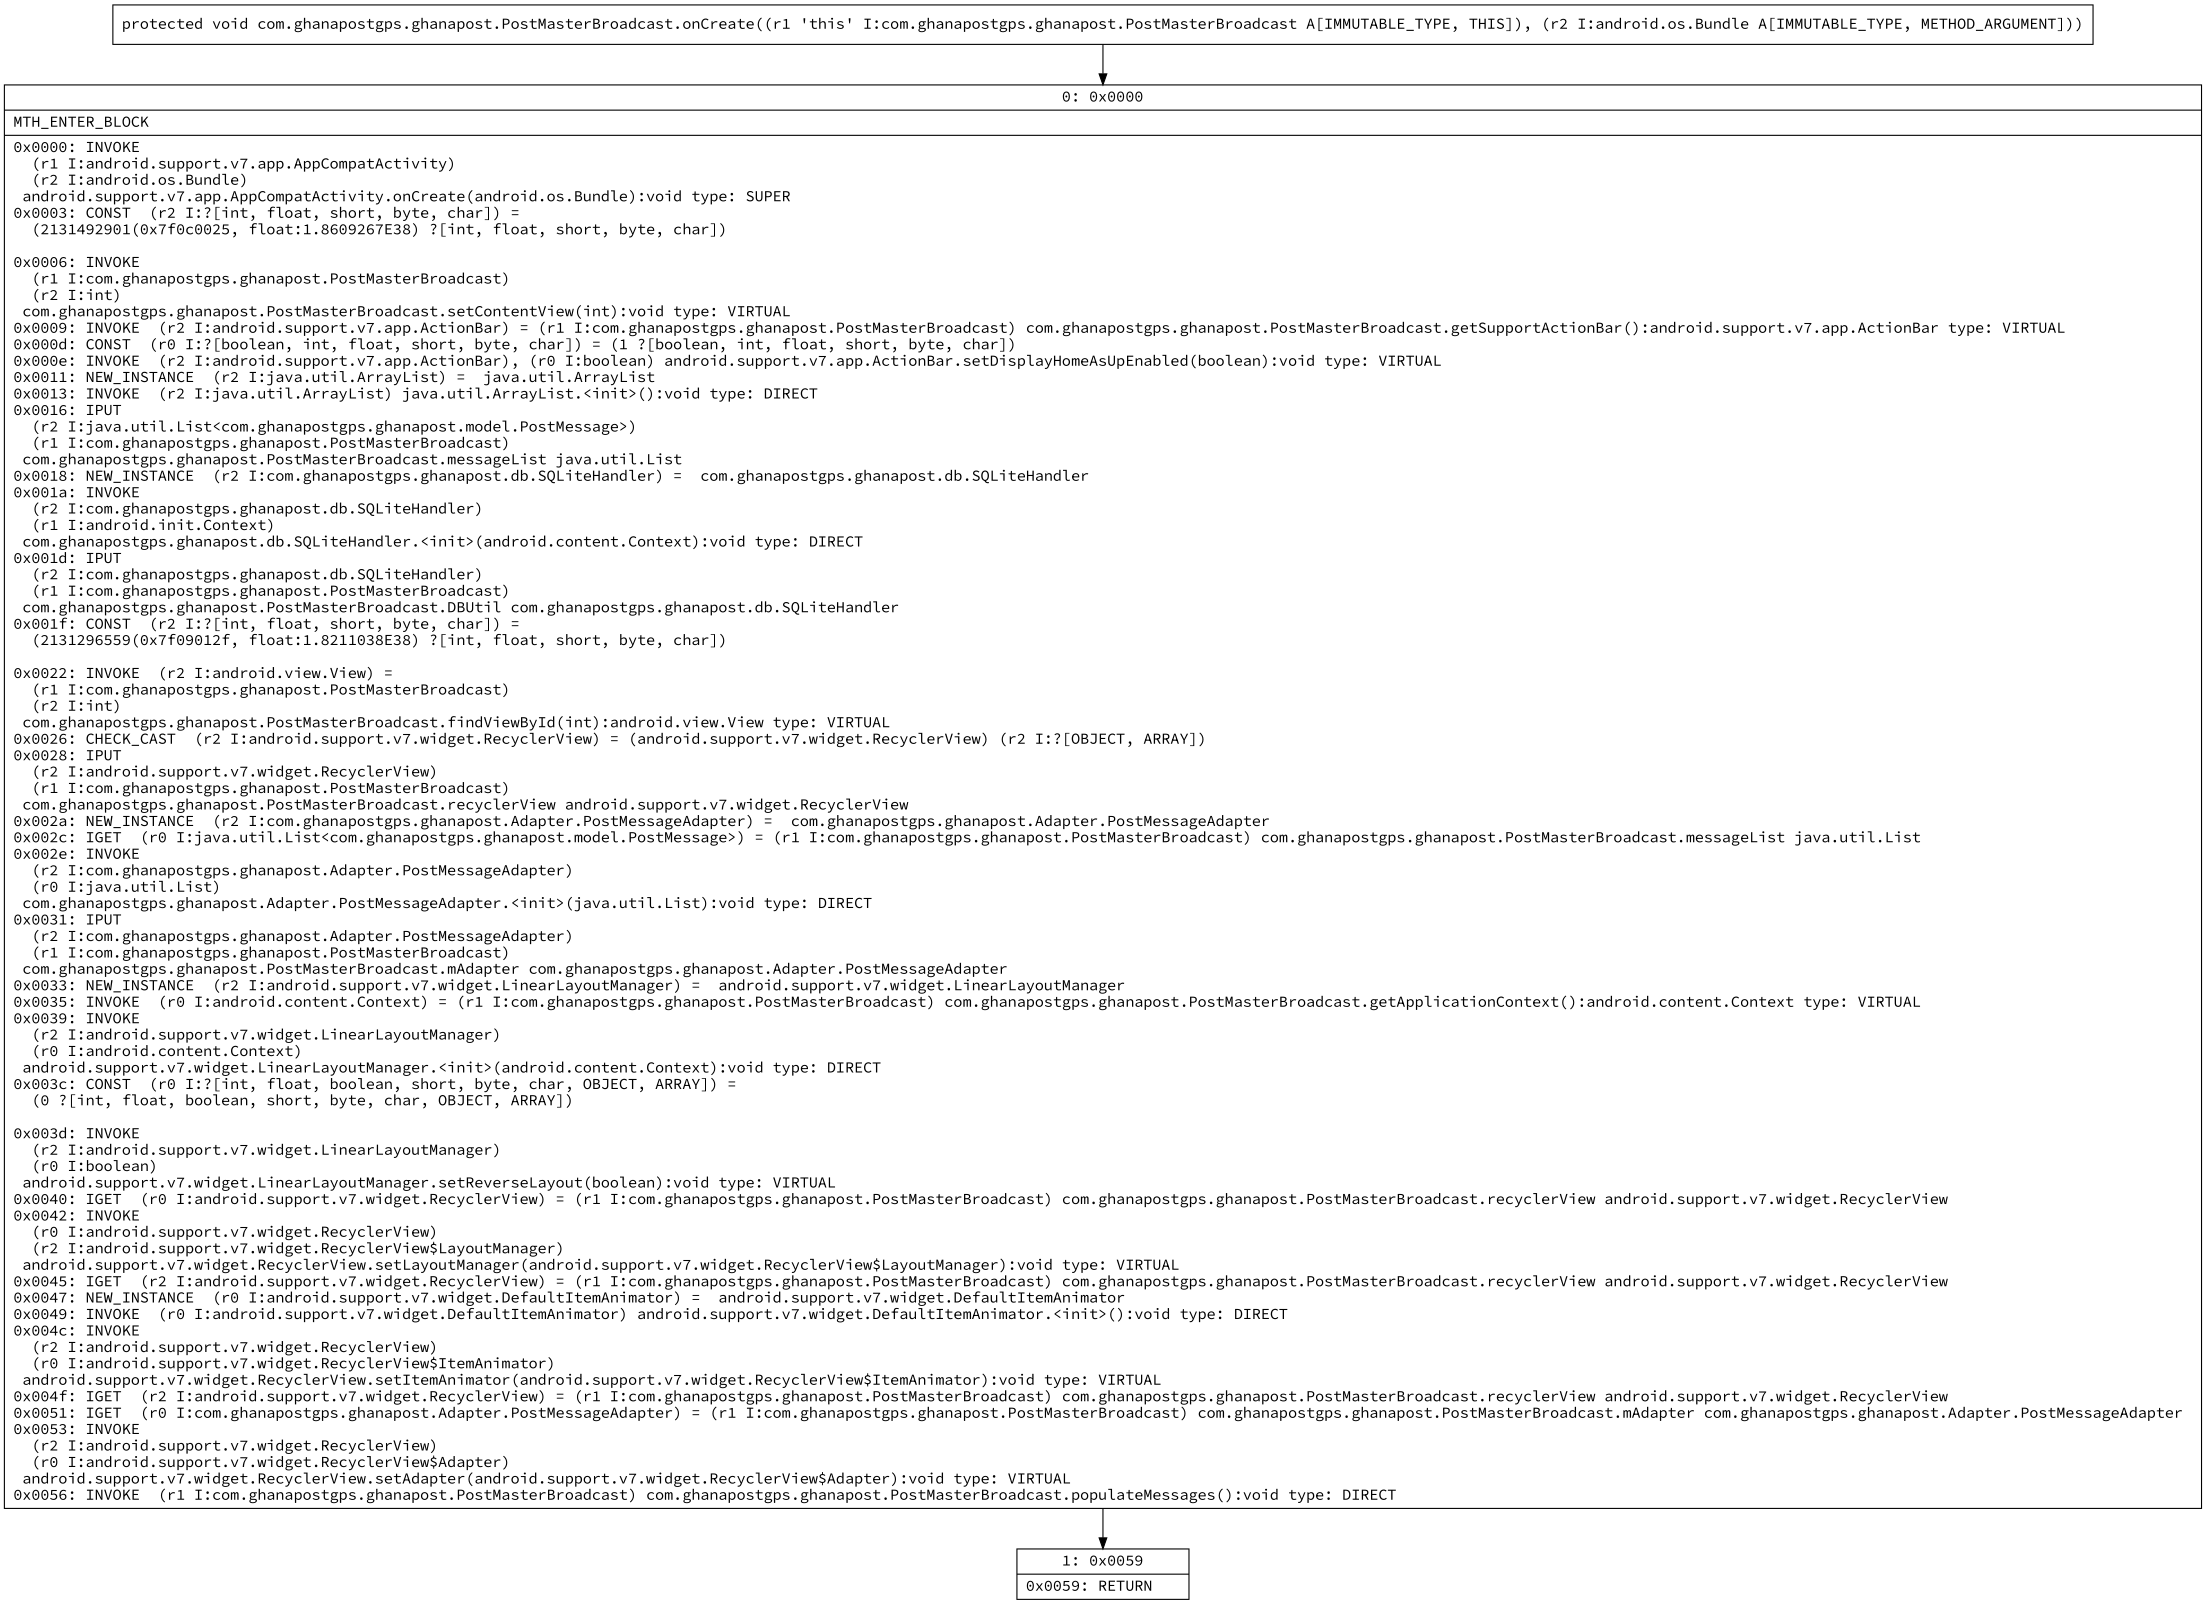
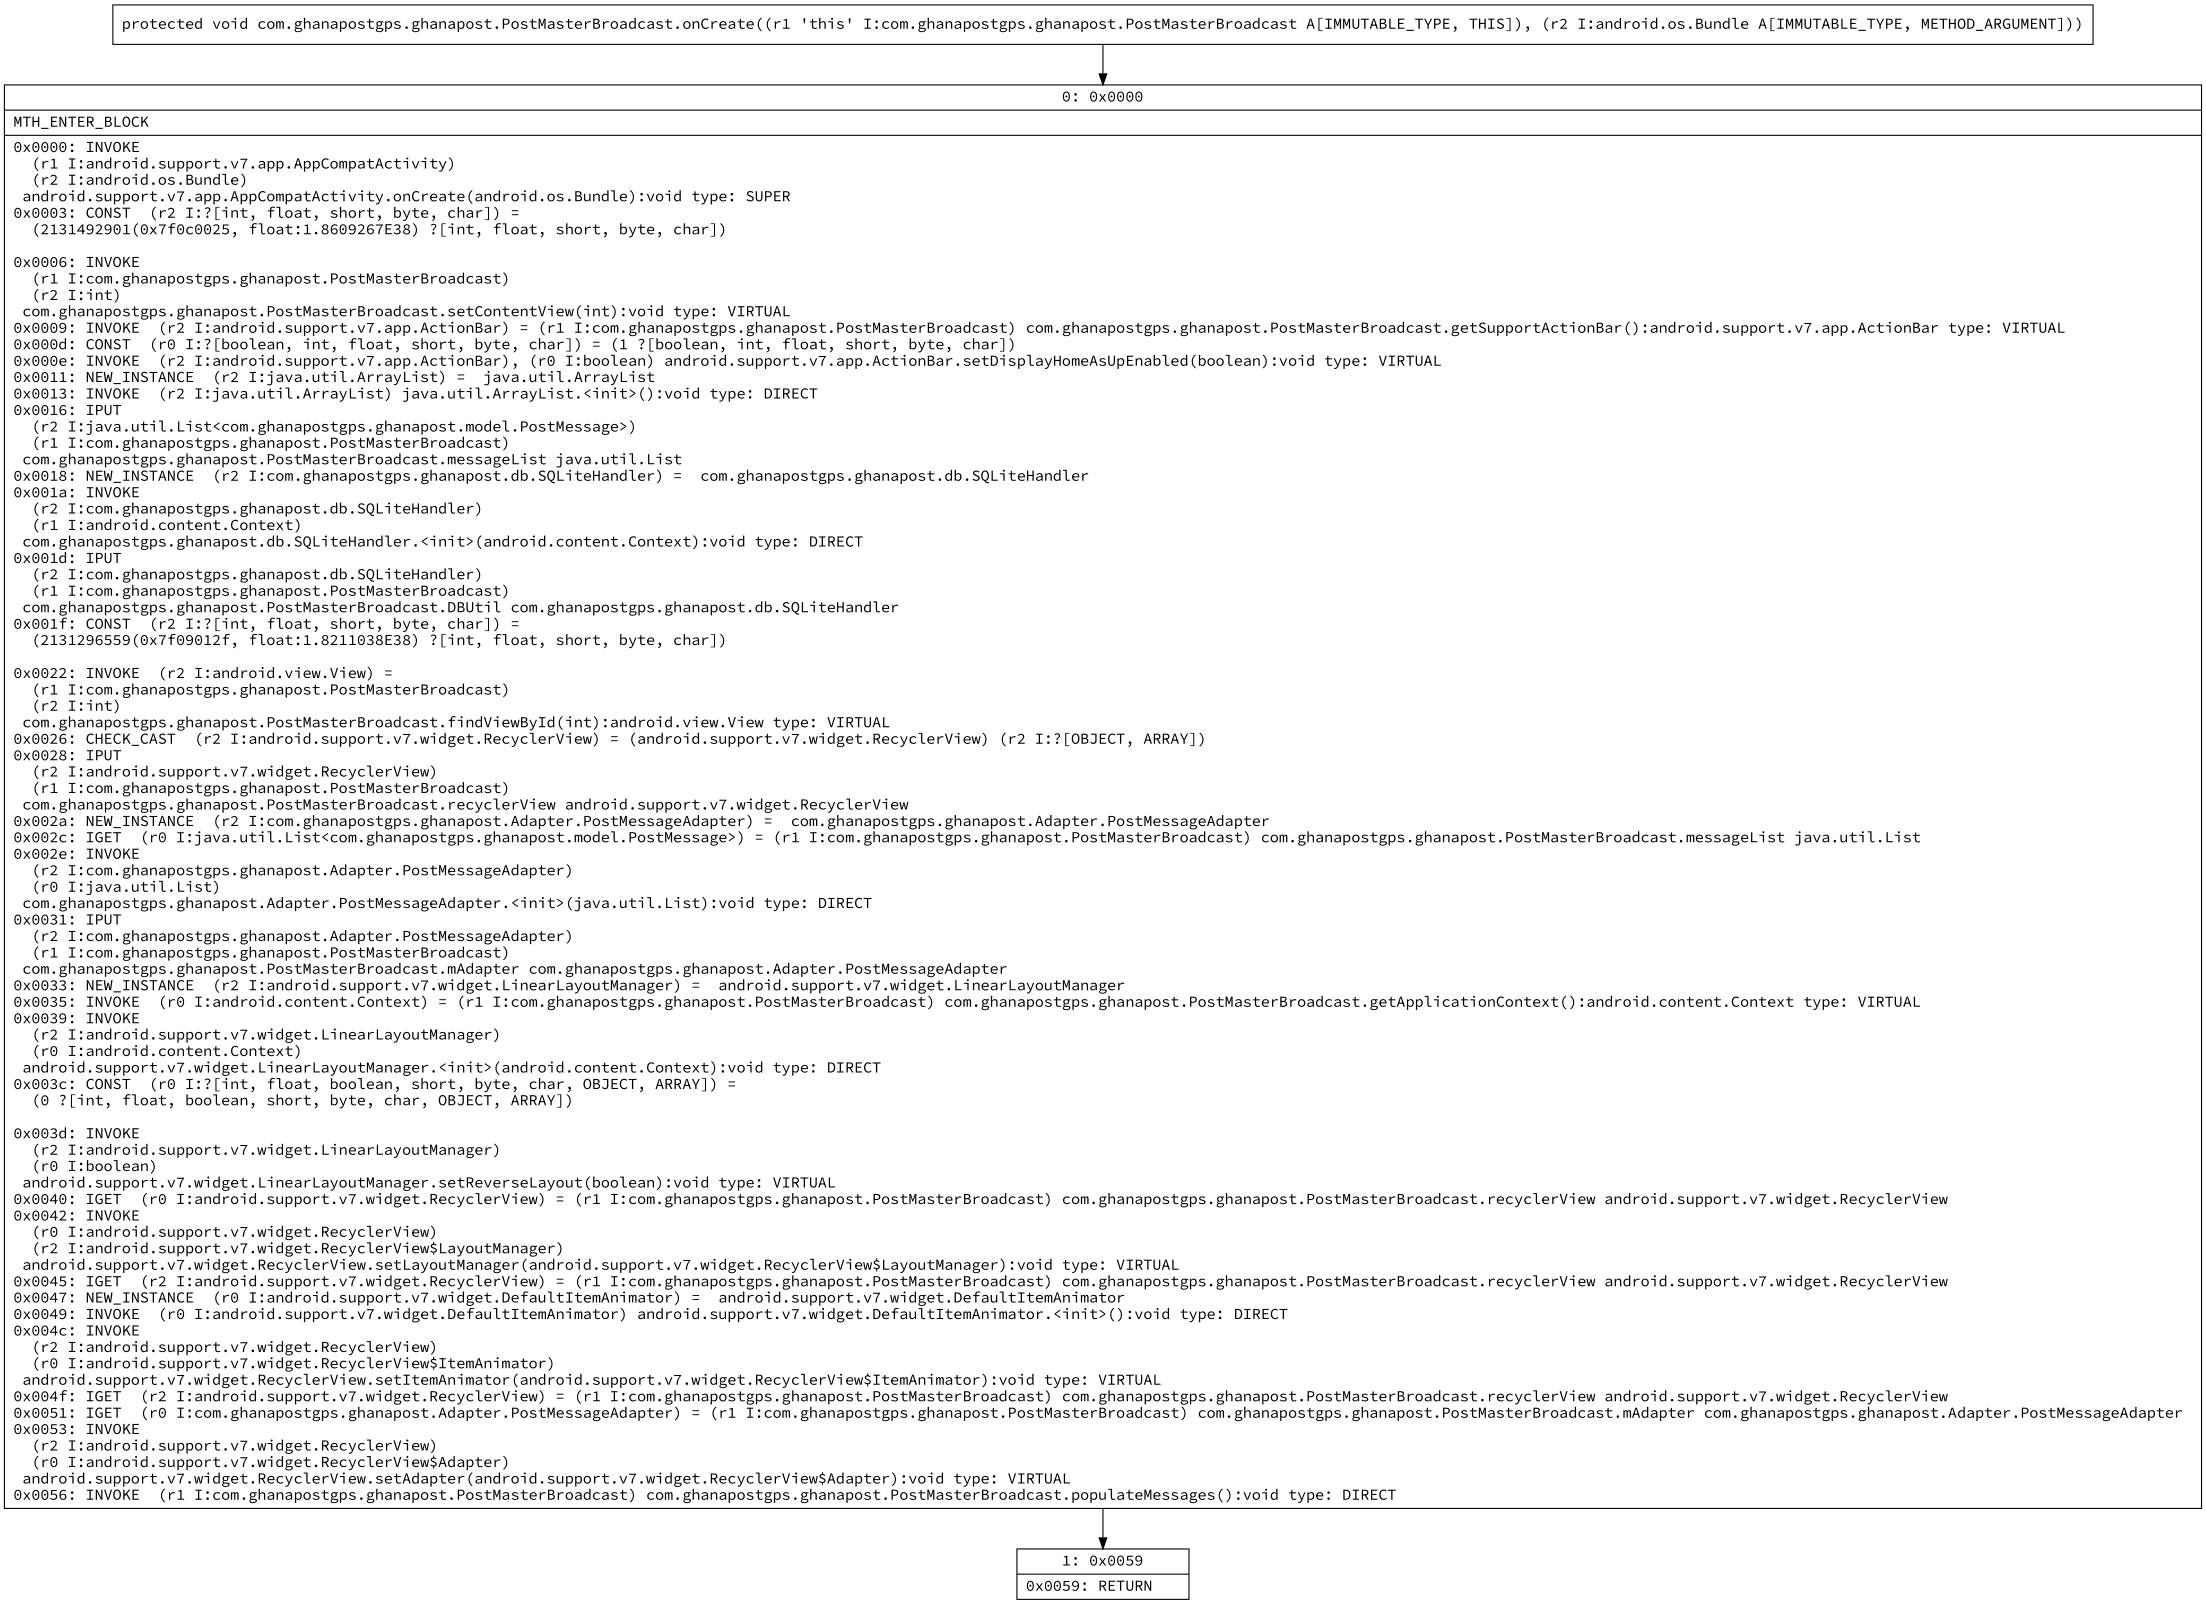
(145, 525) -> (158, 525)
